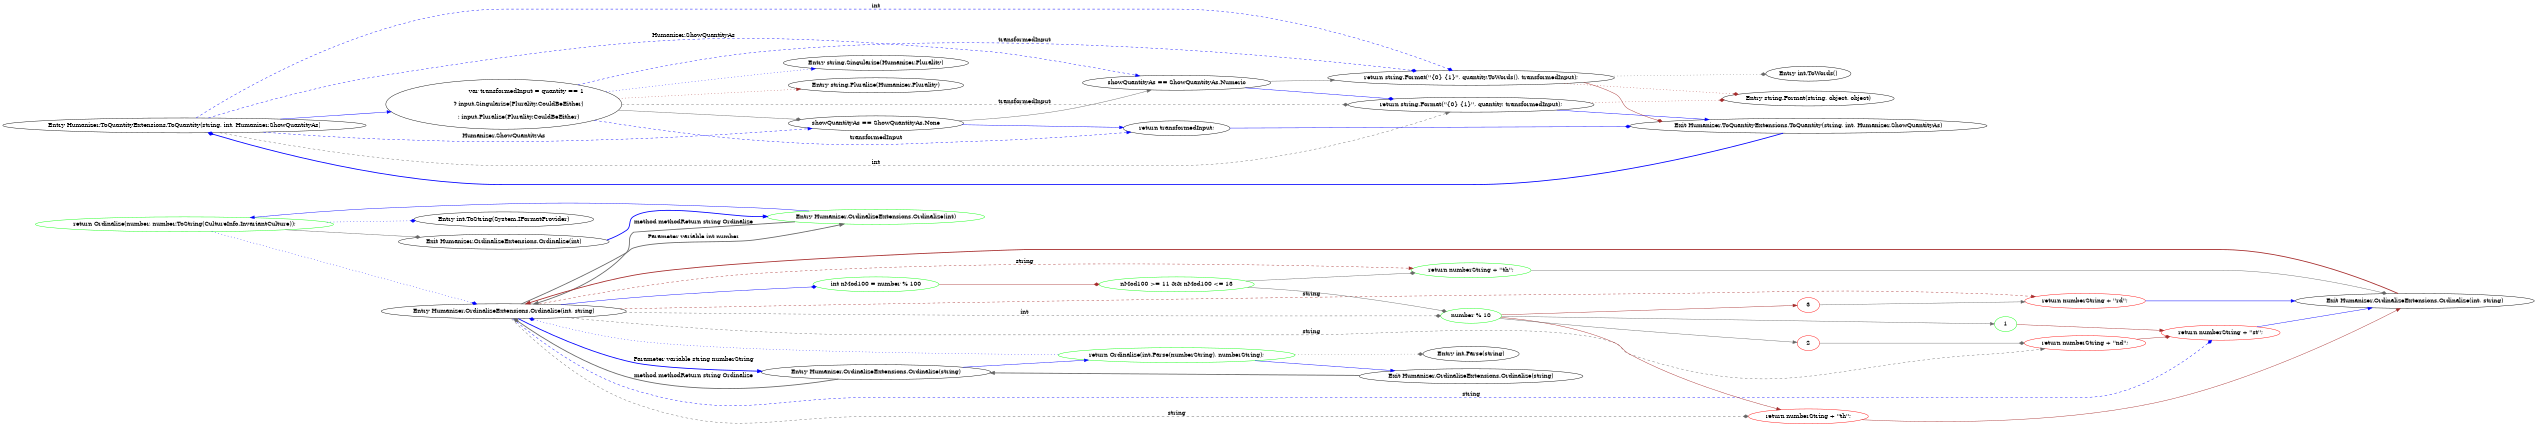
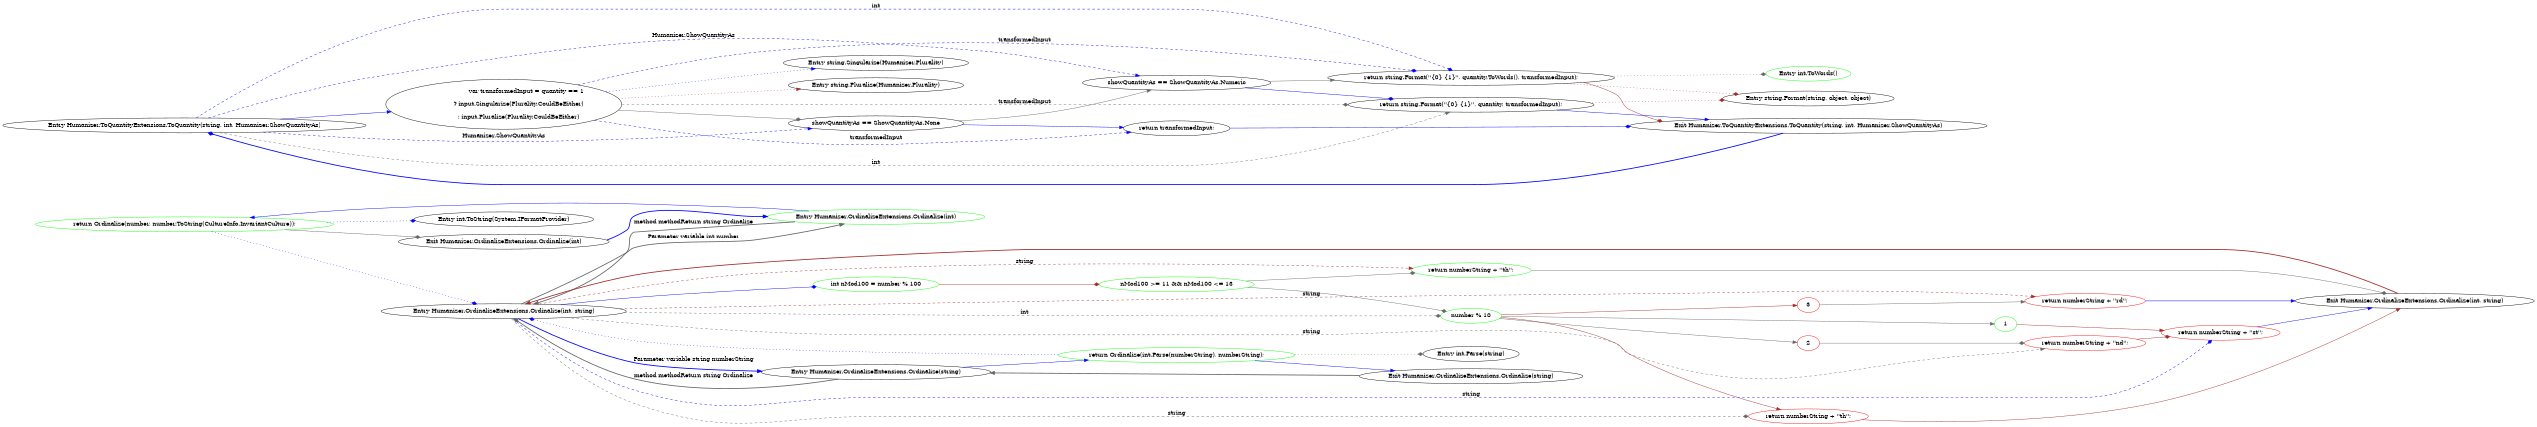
(1808, 74) -> (1808, 74)
